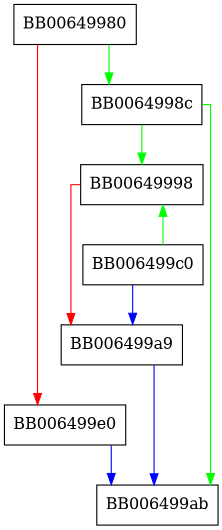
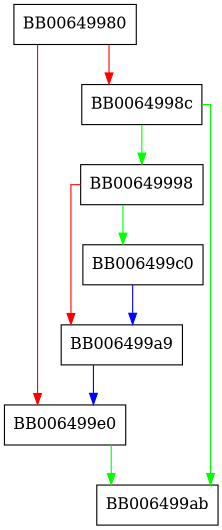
(109, 59) -> (109, 59)
(163, 230) -> (123, 219)
(154, 419) -> (93, 379)
(111, 459) -> (111, 459)
